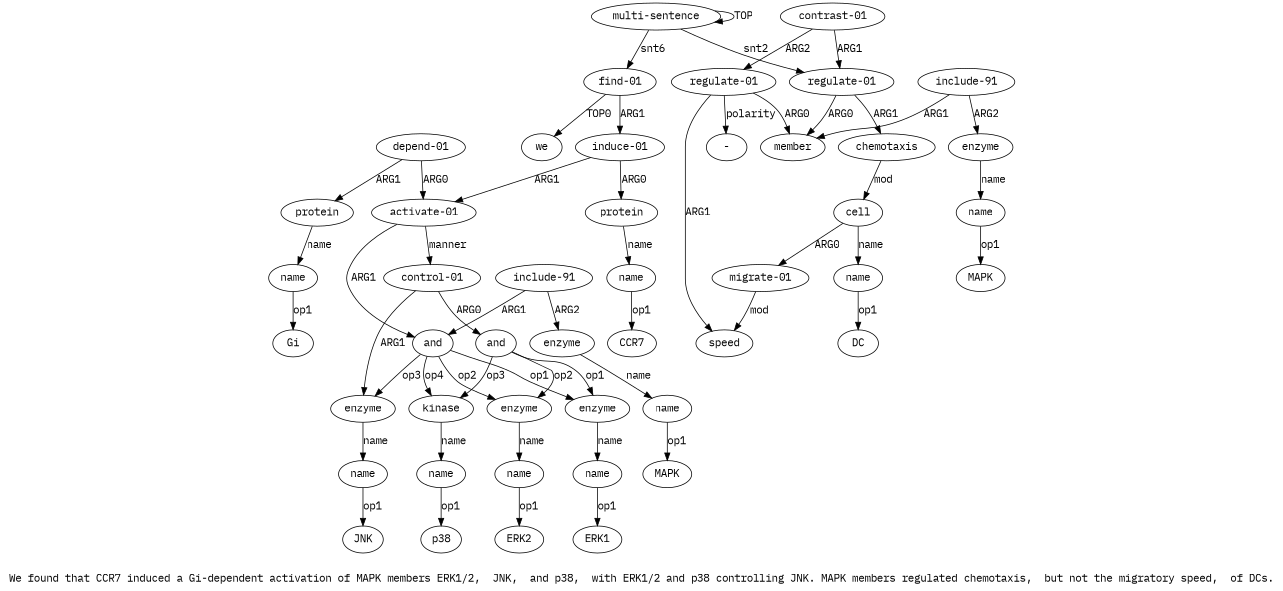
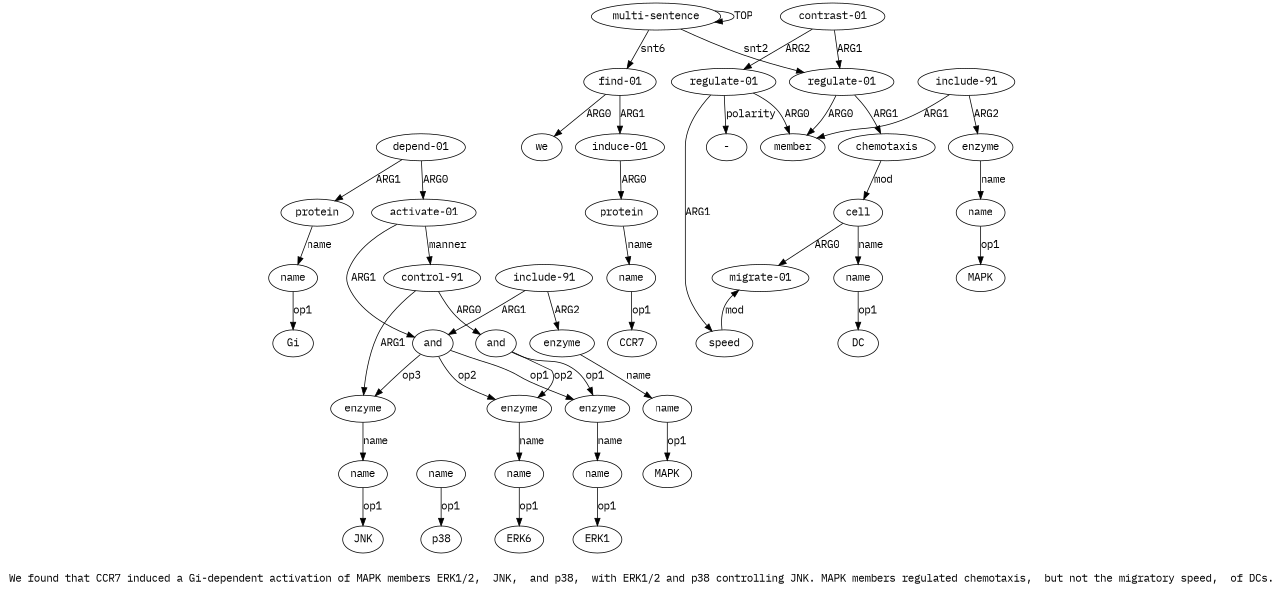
(599, 115) -> (599, 115)
(527, 178) -> none
(432, 278) -> (432, 278)
(748, 308) -> (723, 311)
(441, 409) -> none
(519, 539) -> (519, 539)
